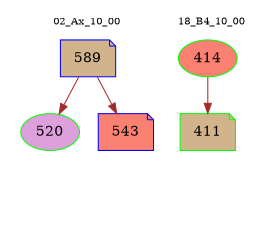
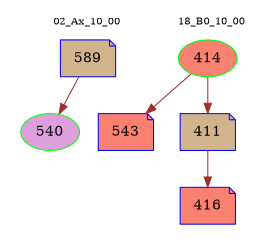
(212, 22) -> (212, 22)
(105, 91) -> (176, 87)
(50, 132) -> (50, 132)
(208, 132) -> (208, 132)
none -> (208, 206)
